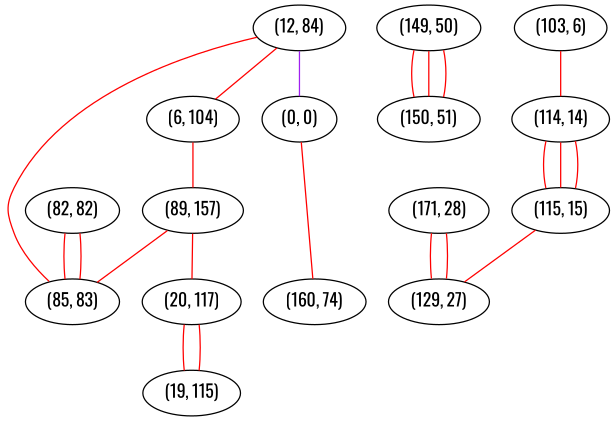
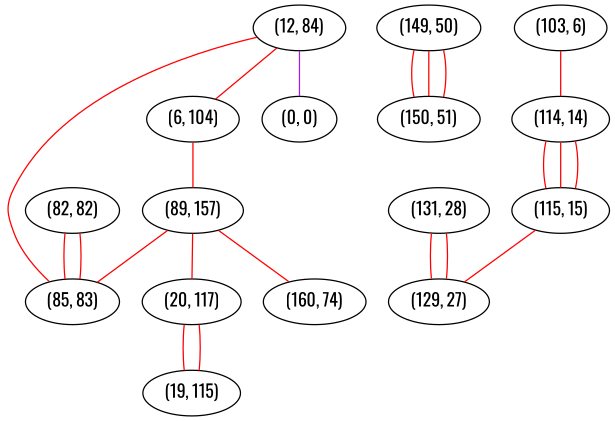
(307, 210) -> (254, 256)
(439, 210) -> (439, 210)
